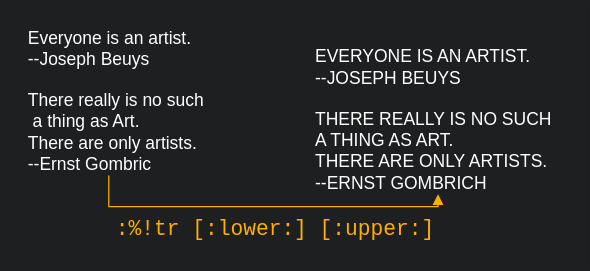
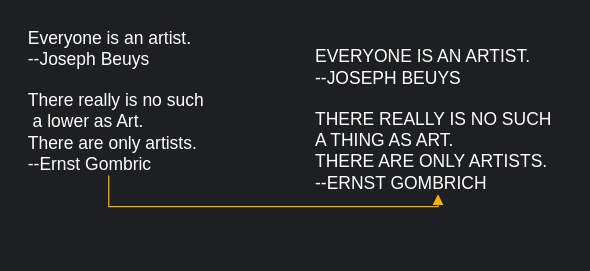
(127, 101) -> (127, 101)
(276, 232) -> none
